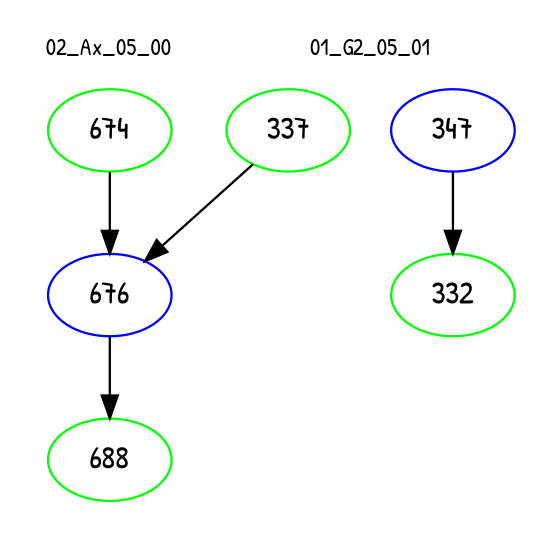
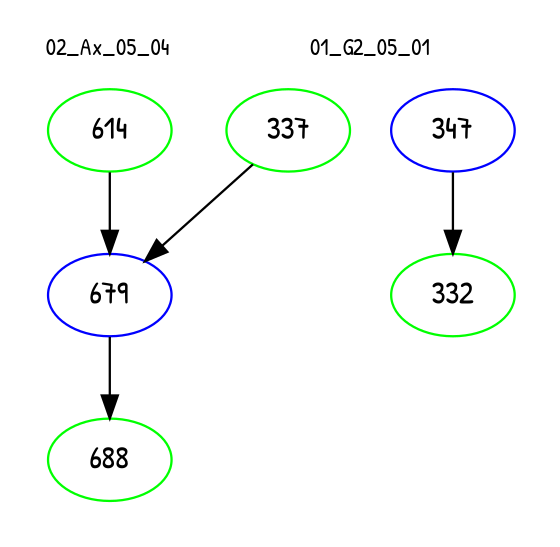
(109, 49) -> (109, 49)
(110, 130) -> (110, 130)
(110, 295) -> (110, 295)
